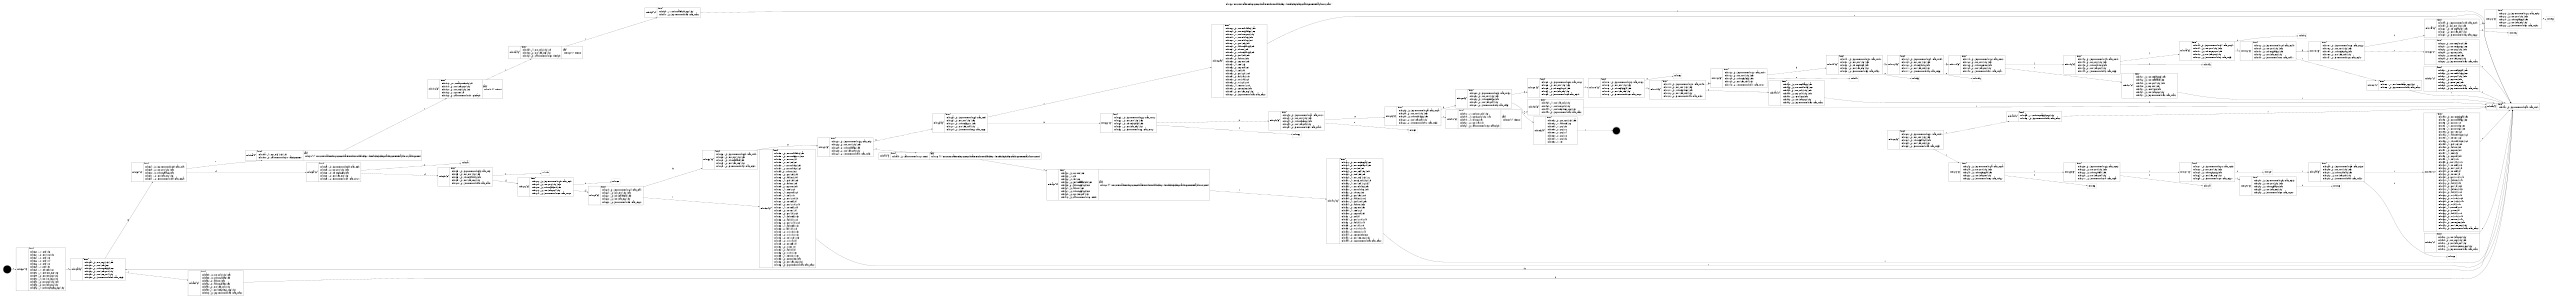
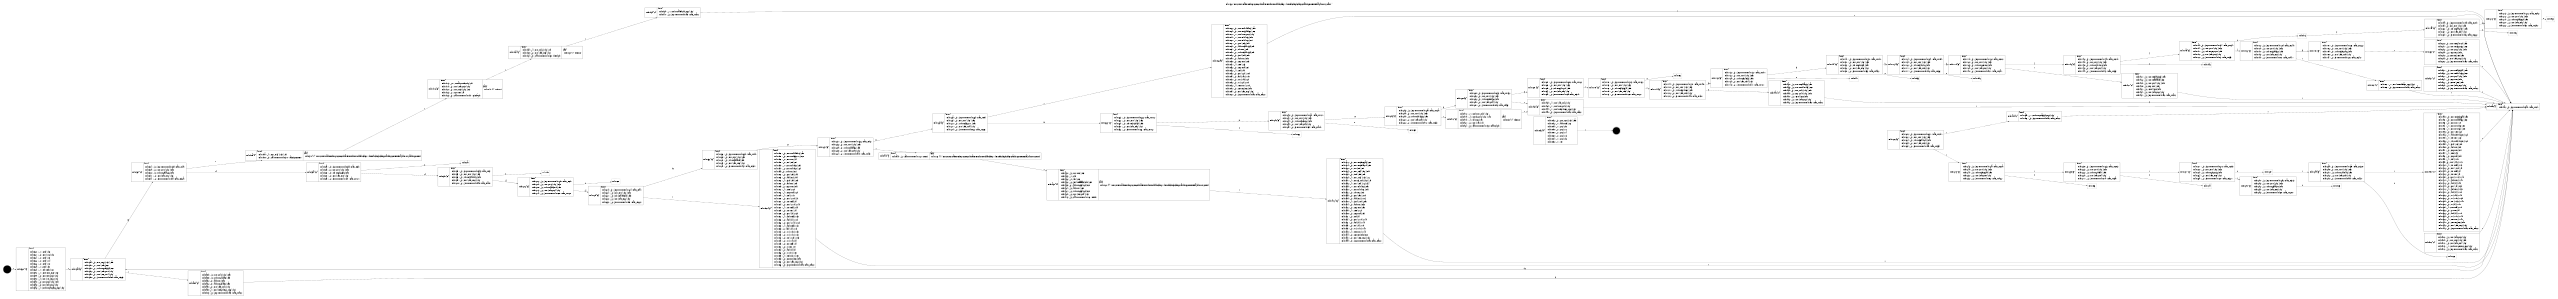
(2394, 42) -> (2365, 33)
(1523, 112) -> (1519, 103)
